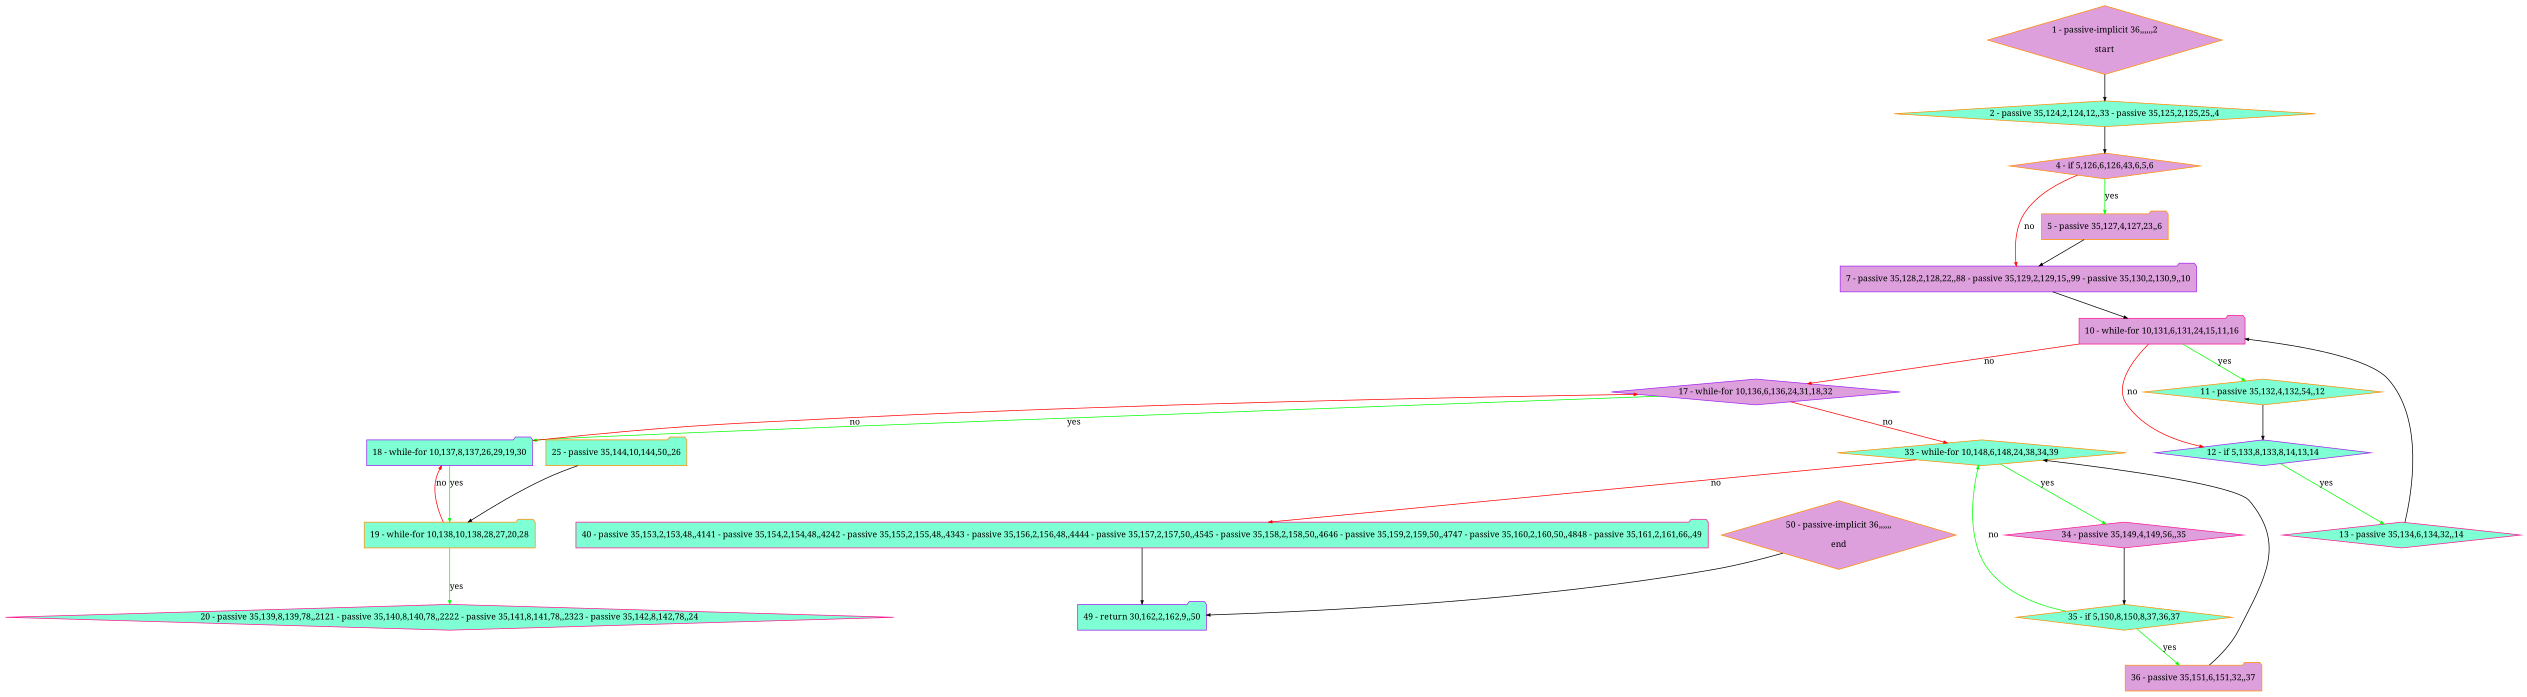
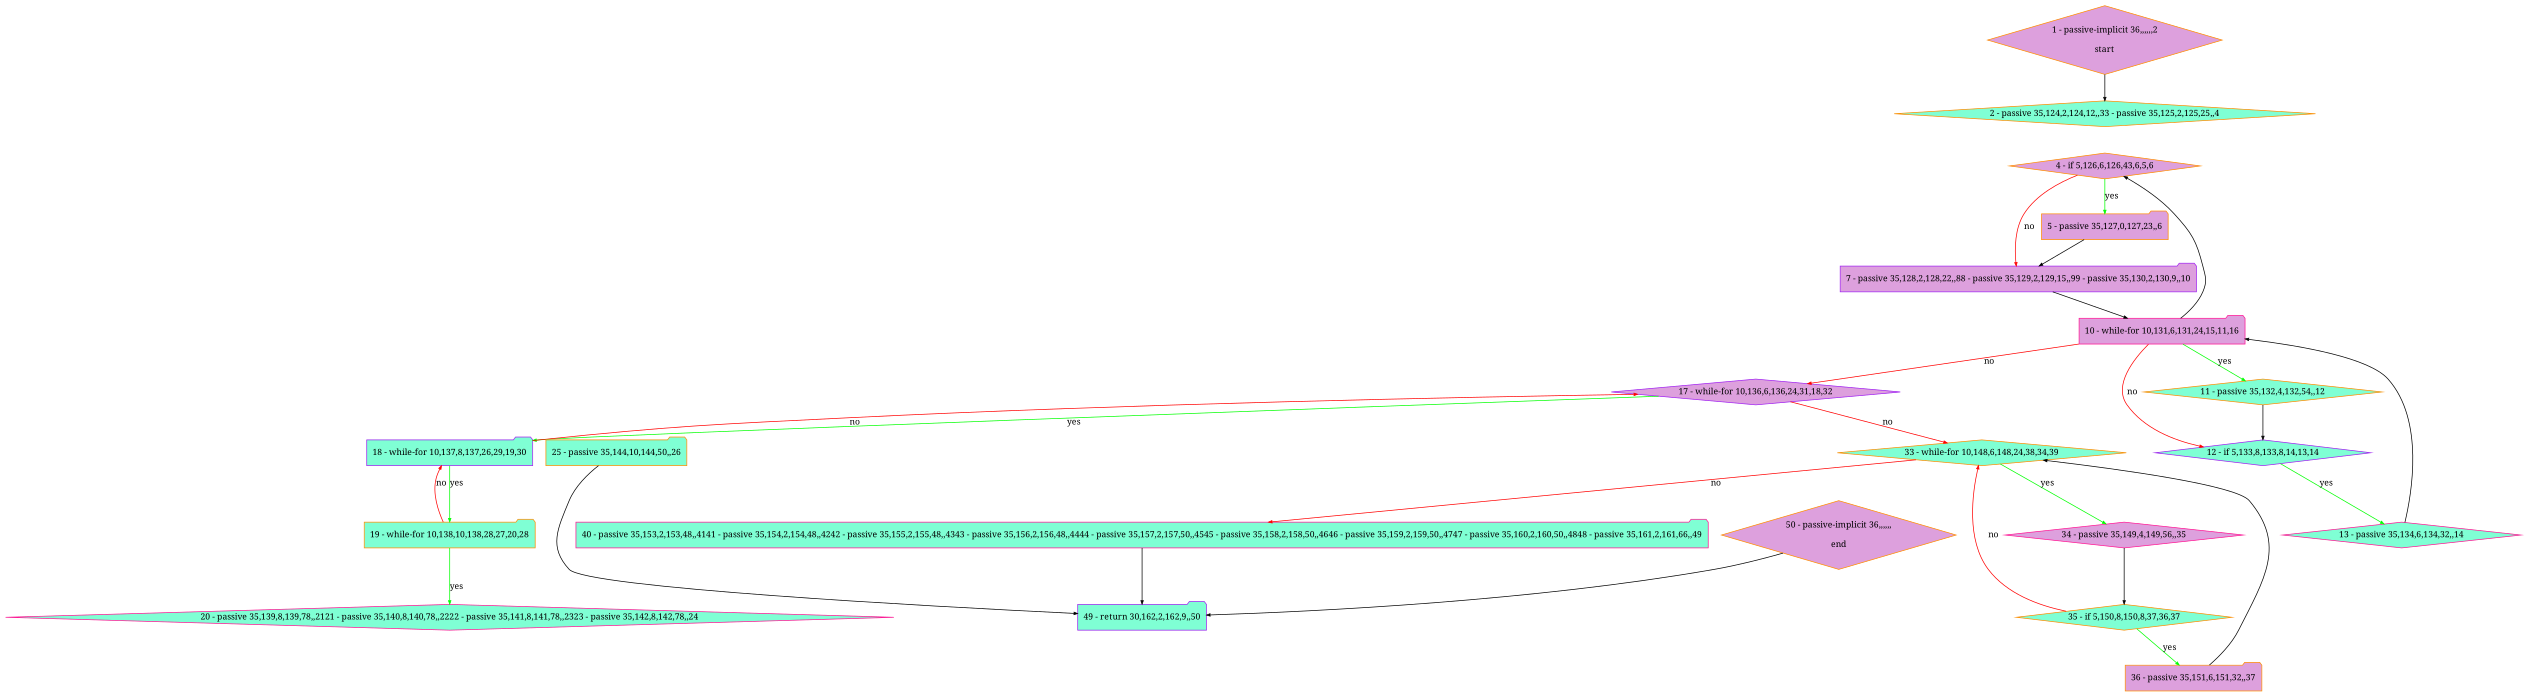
(2105, 138) -> (2193, 239)
(2105, 227) -> (2105, 227)
(523, 490) -> (761, 595)
(1985, 564) -> (1985, 564)
